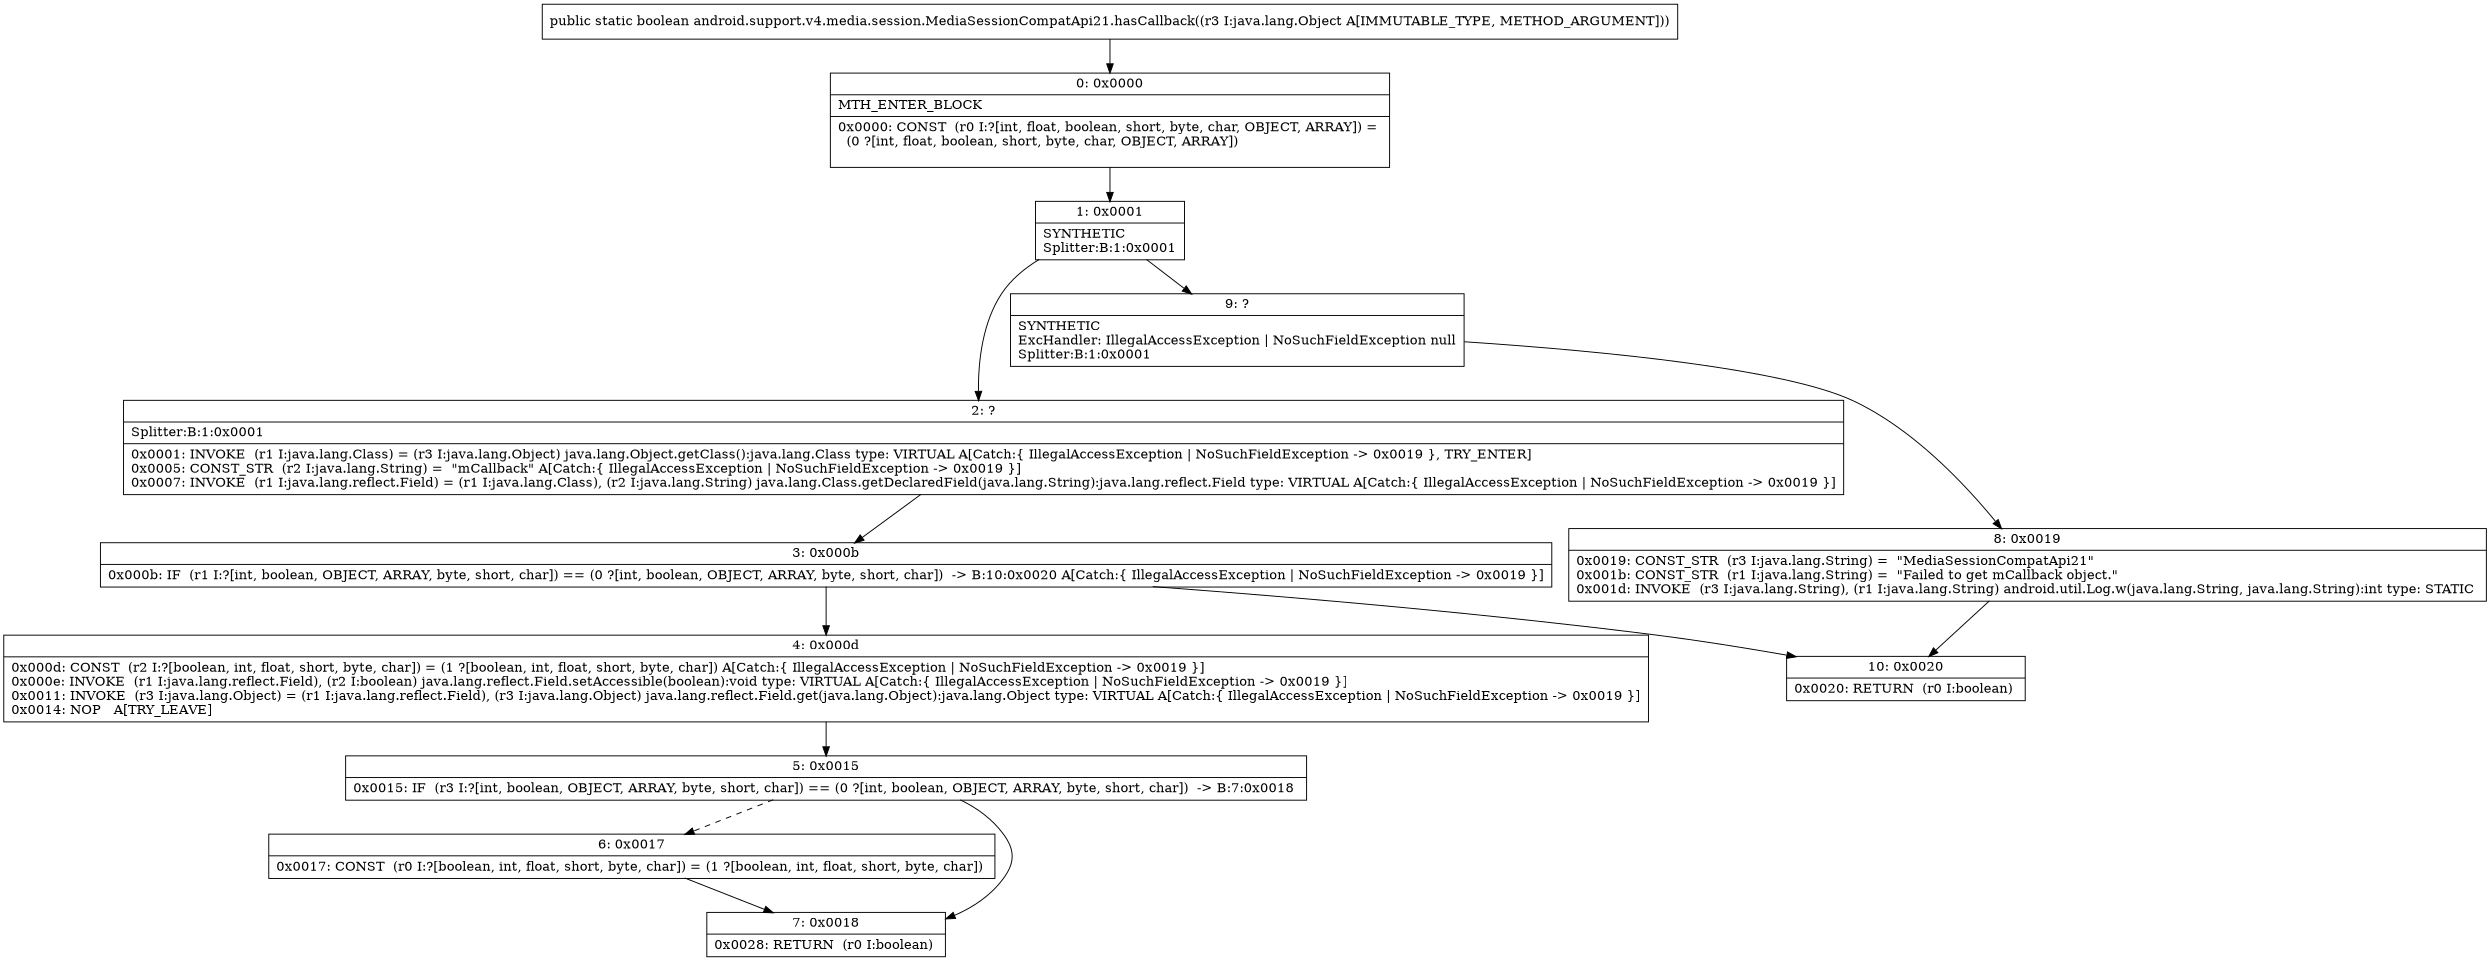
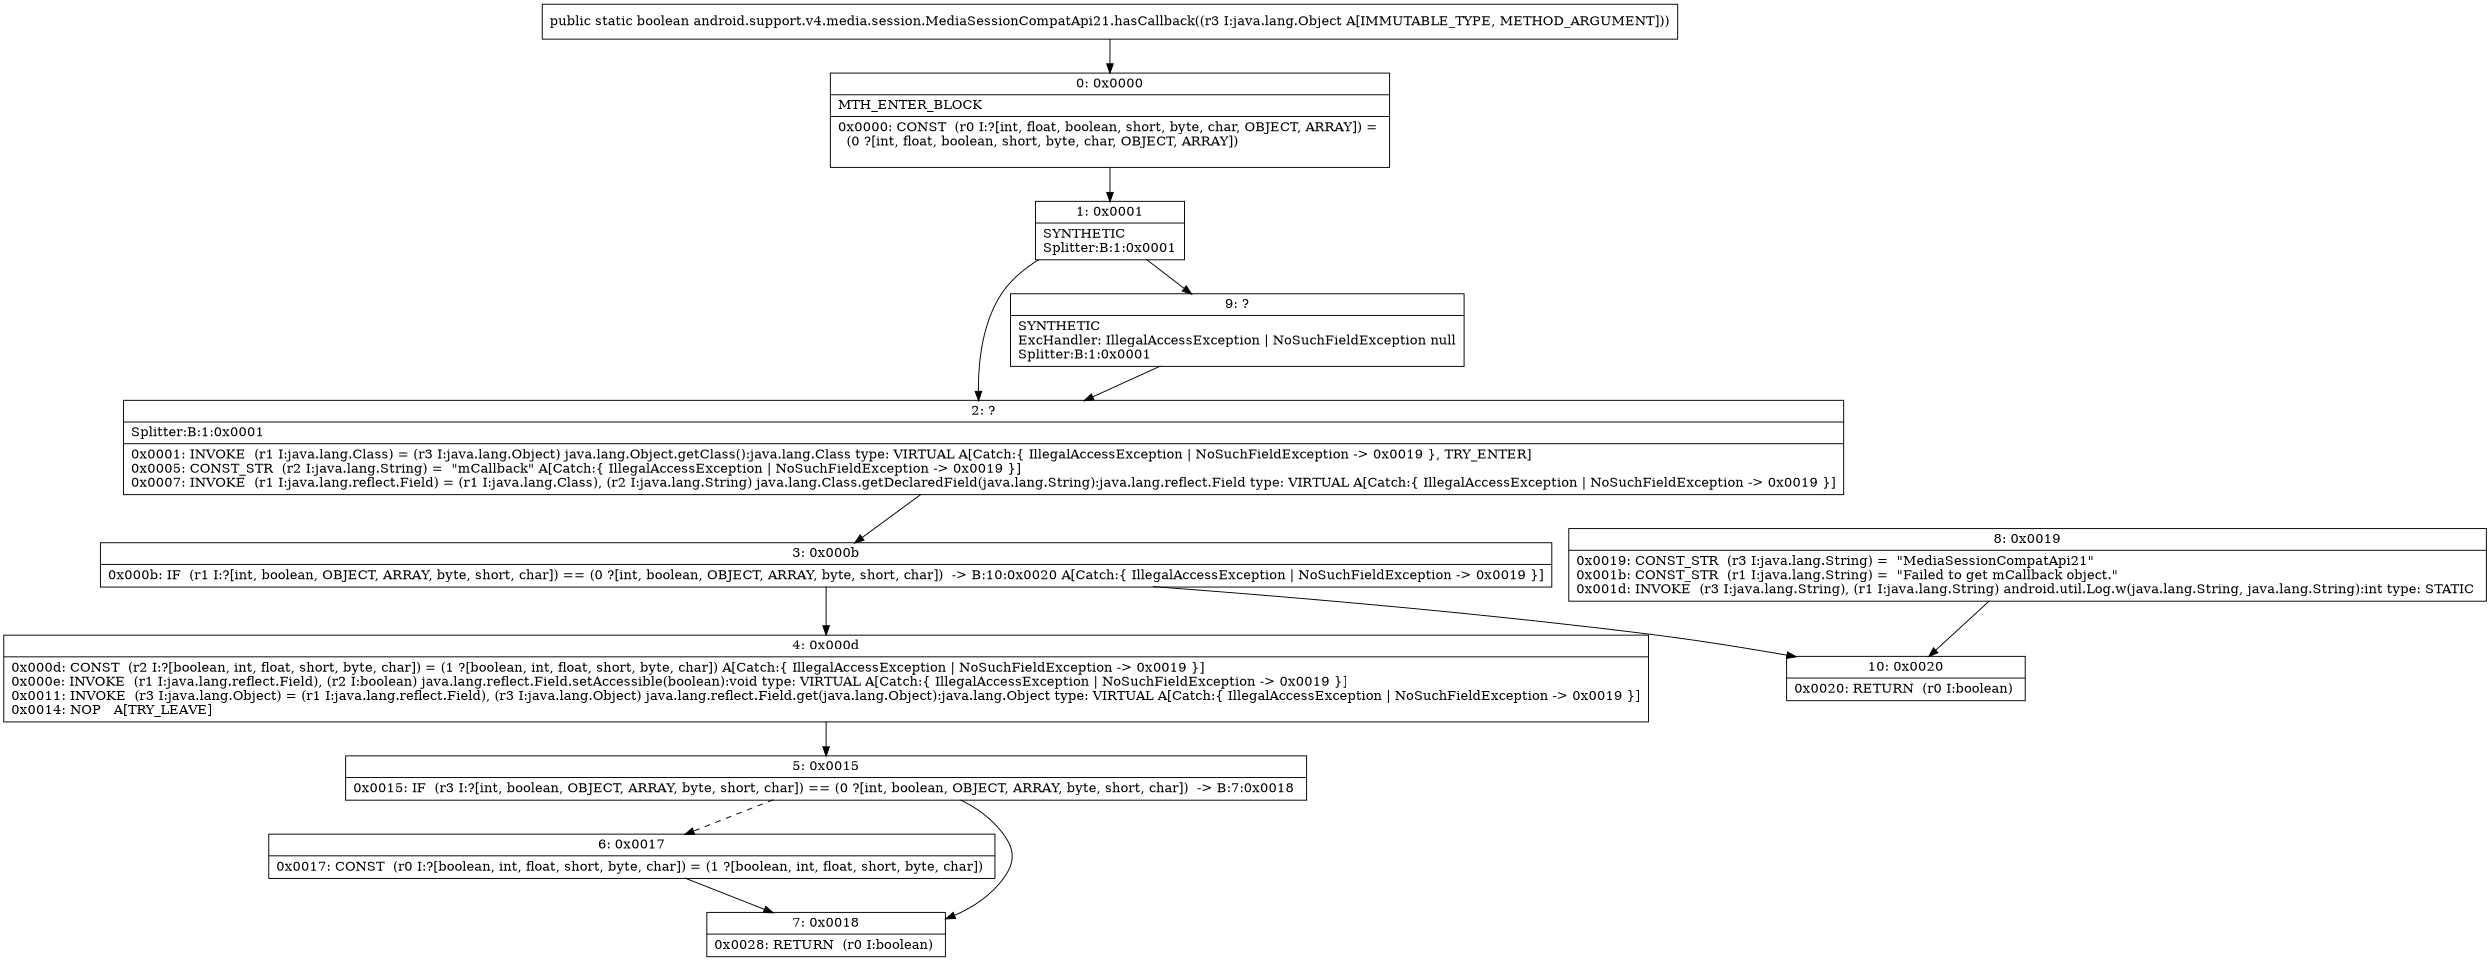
(1754, 374) -> (1127, 381)
